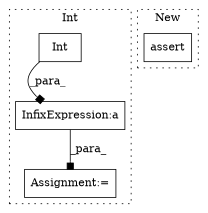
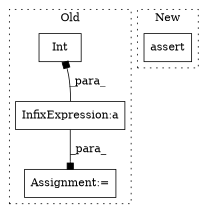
(70, 18) -> (70, 18)
(28, 78) -> (70, 85)
